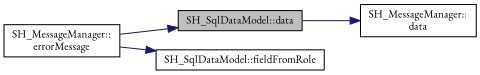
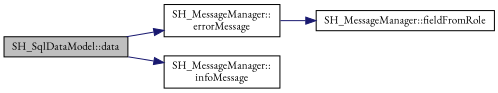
(418, 21) -> (222, 72)
(144, 32) -> (140, 34)
(240, 60) -> (405, 21)
